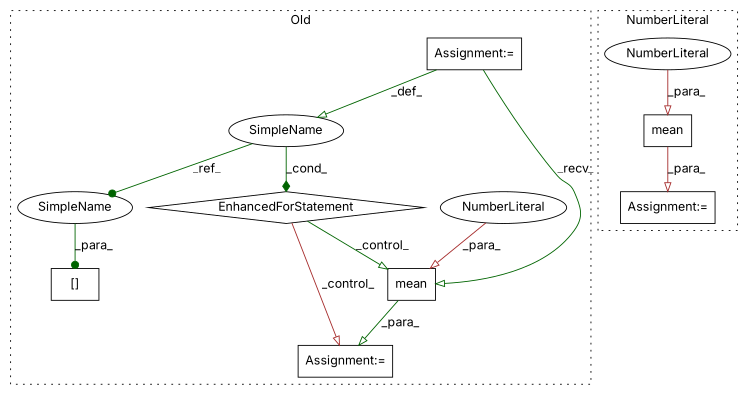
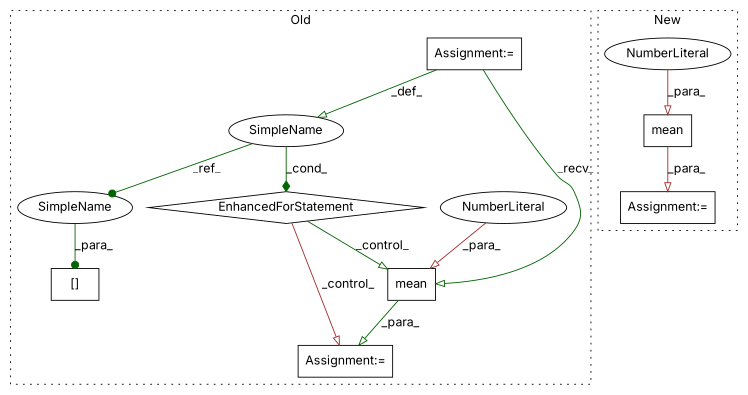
(668, 21) -> (668, 21)
